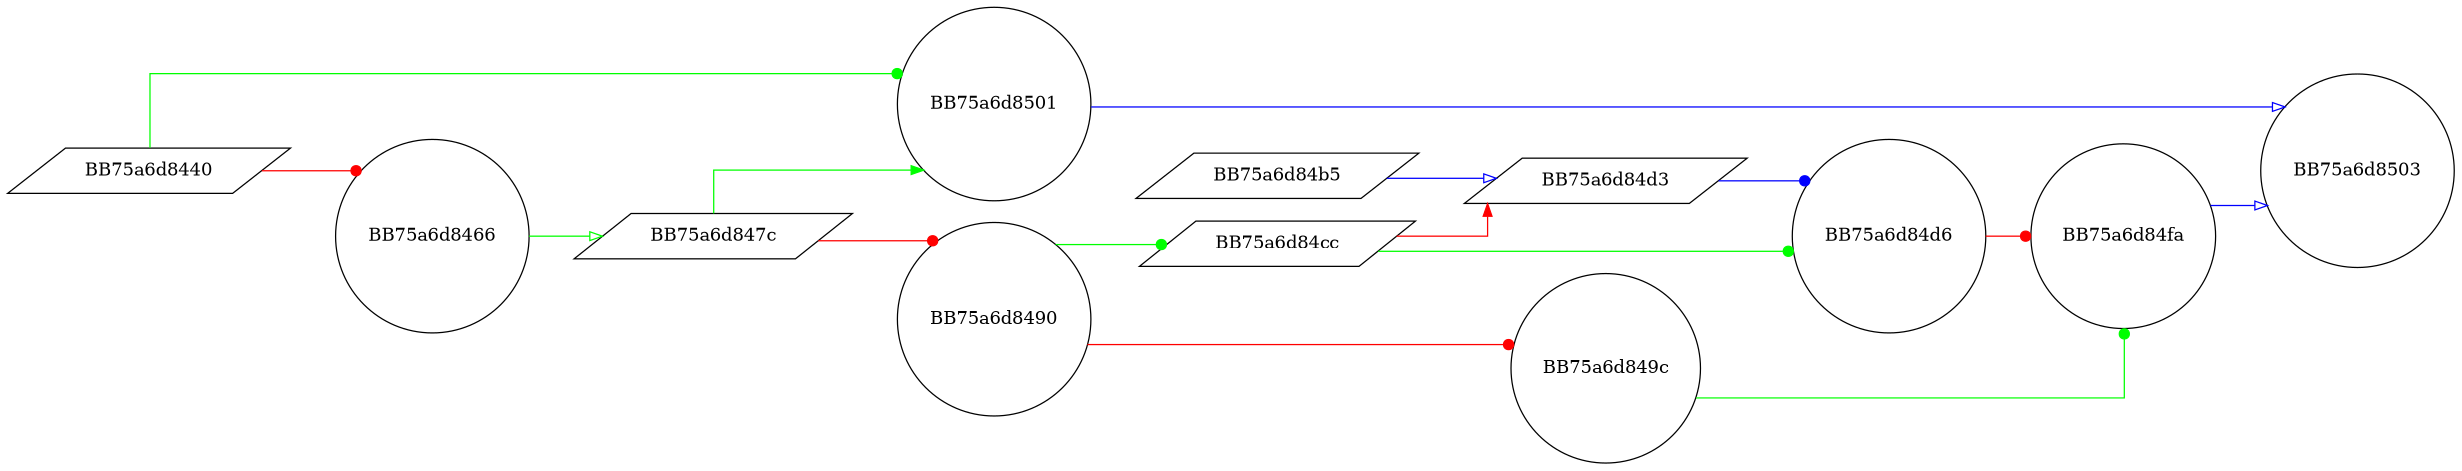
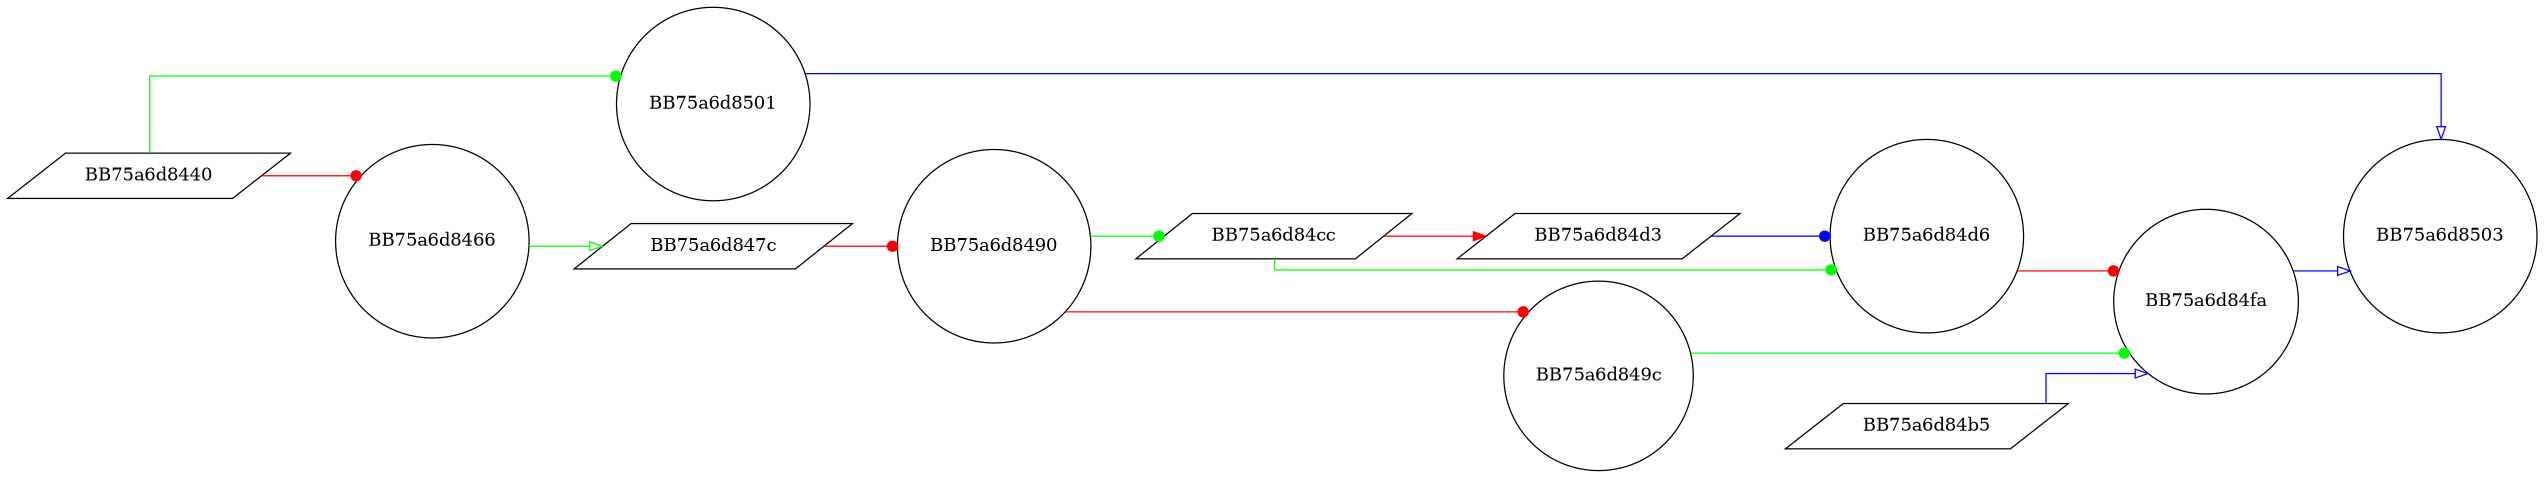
(791, 170) -> none
(1435, 178) -> (2076, 374)
